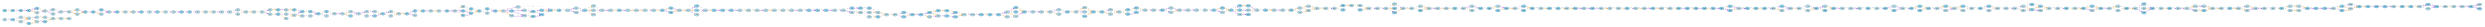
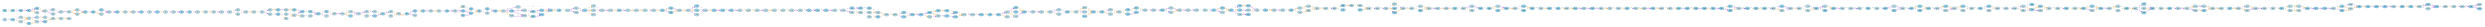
(402, 14) -> (403, 15)
